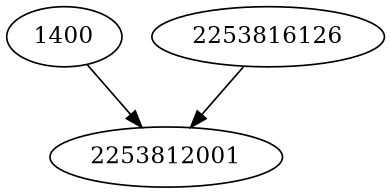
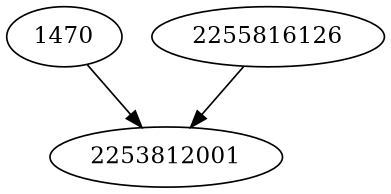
(64, 37) -> (64, 37)
(268, 37) -> (268, 37)
